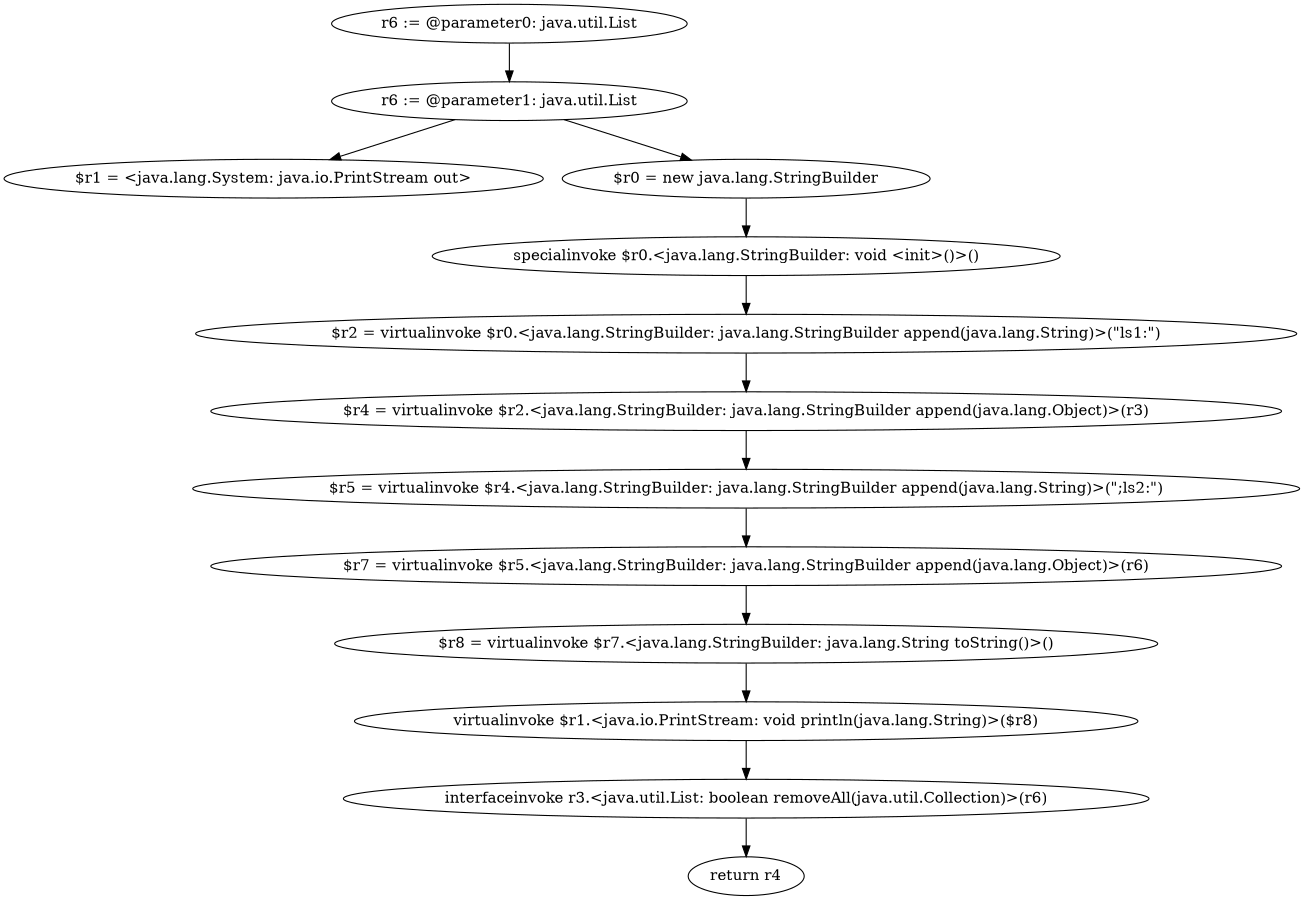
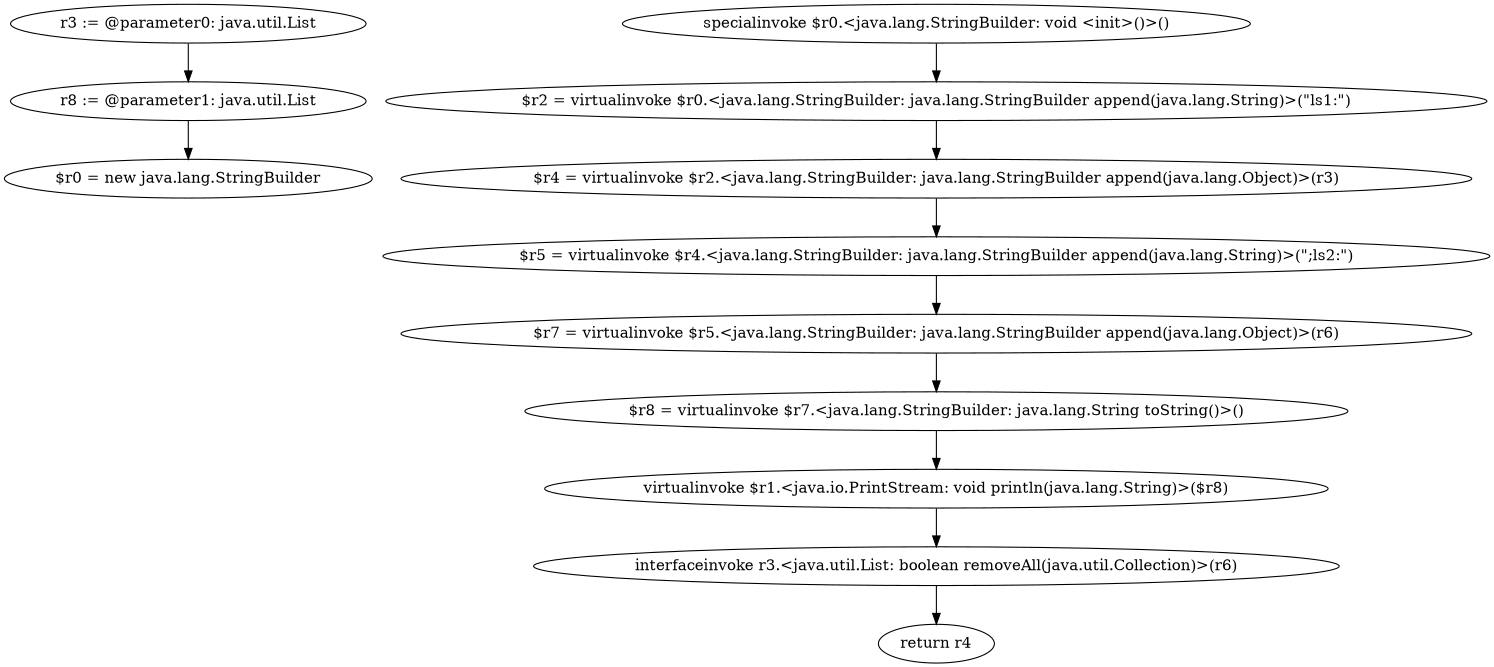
(509, 24) -> (188, 24)
(509, 101) -> (188, 101)
(274, 179) -> none
(746, 212) -> none
